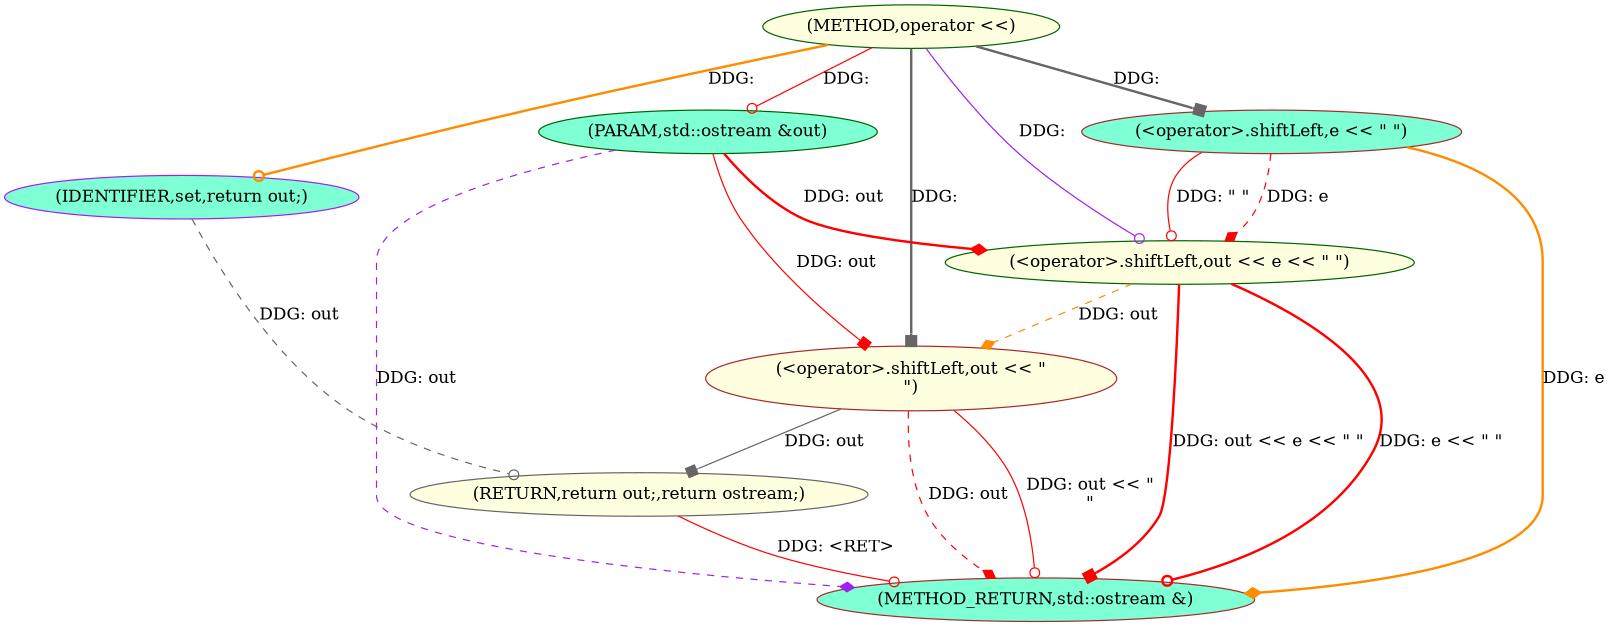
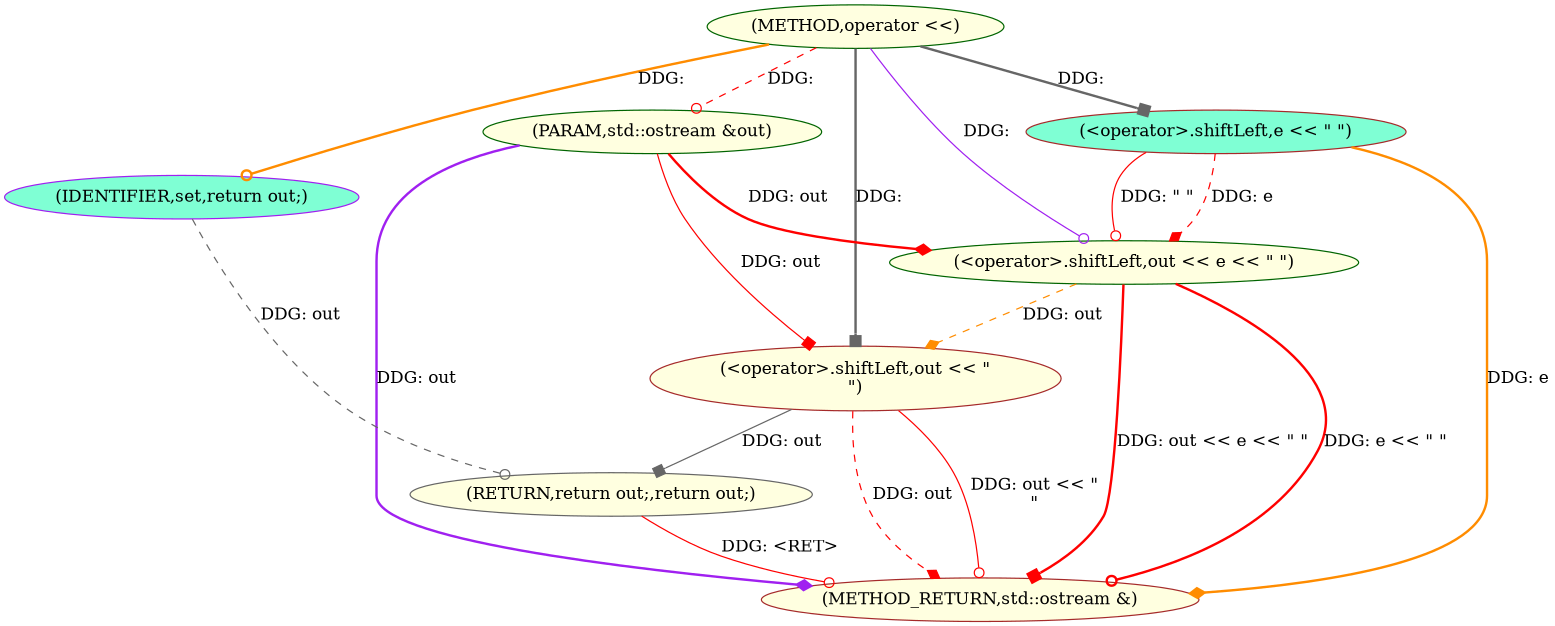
(814, 77) -> (759, 77)
(708, 132) -> (652, 132)
(377, 481) -> (377, 497)
(639, 494) -> (611, 494)
(1036, 600) -> (980, 600)
